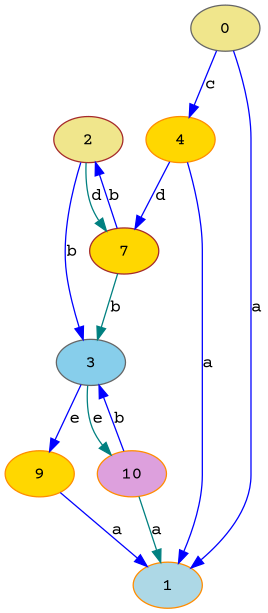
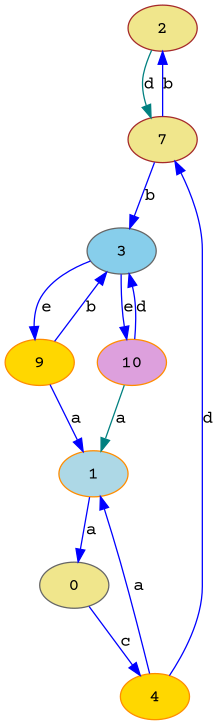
(65, 245) -> (77, 312)
(124, 251) -> (163, 140)
(109, 300) -> (144, 189)
(251, 312) -> (85, 523)
(89, 417) -> (122, 300)
(120, 418) -> (142, 307)
